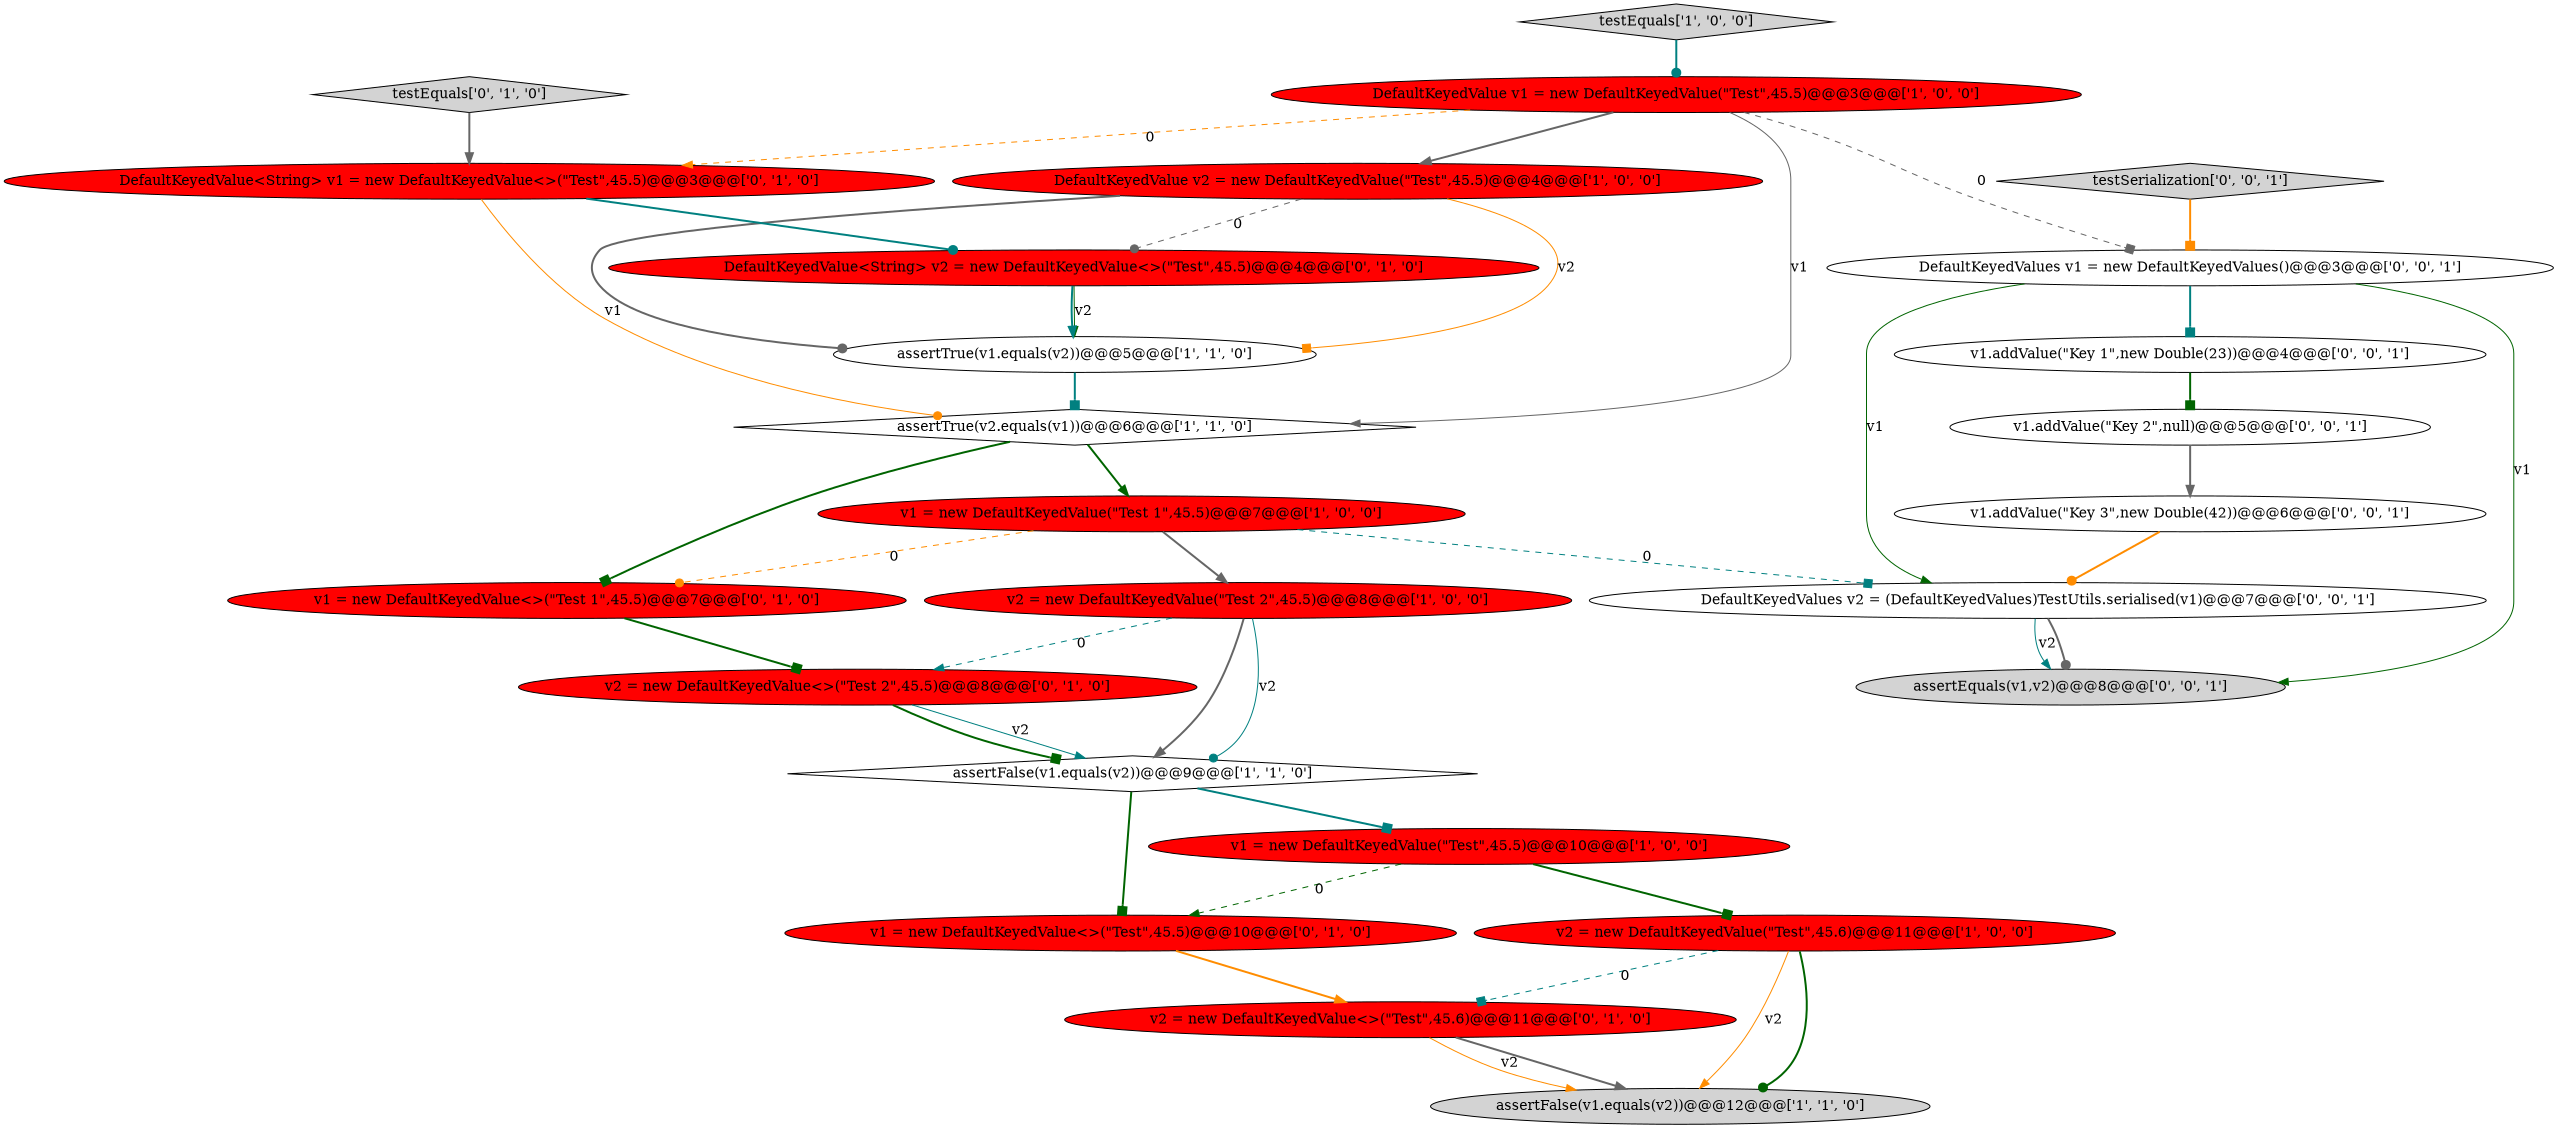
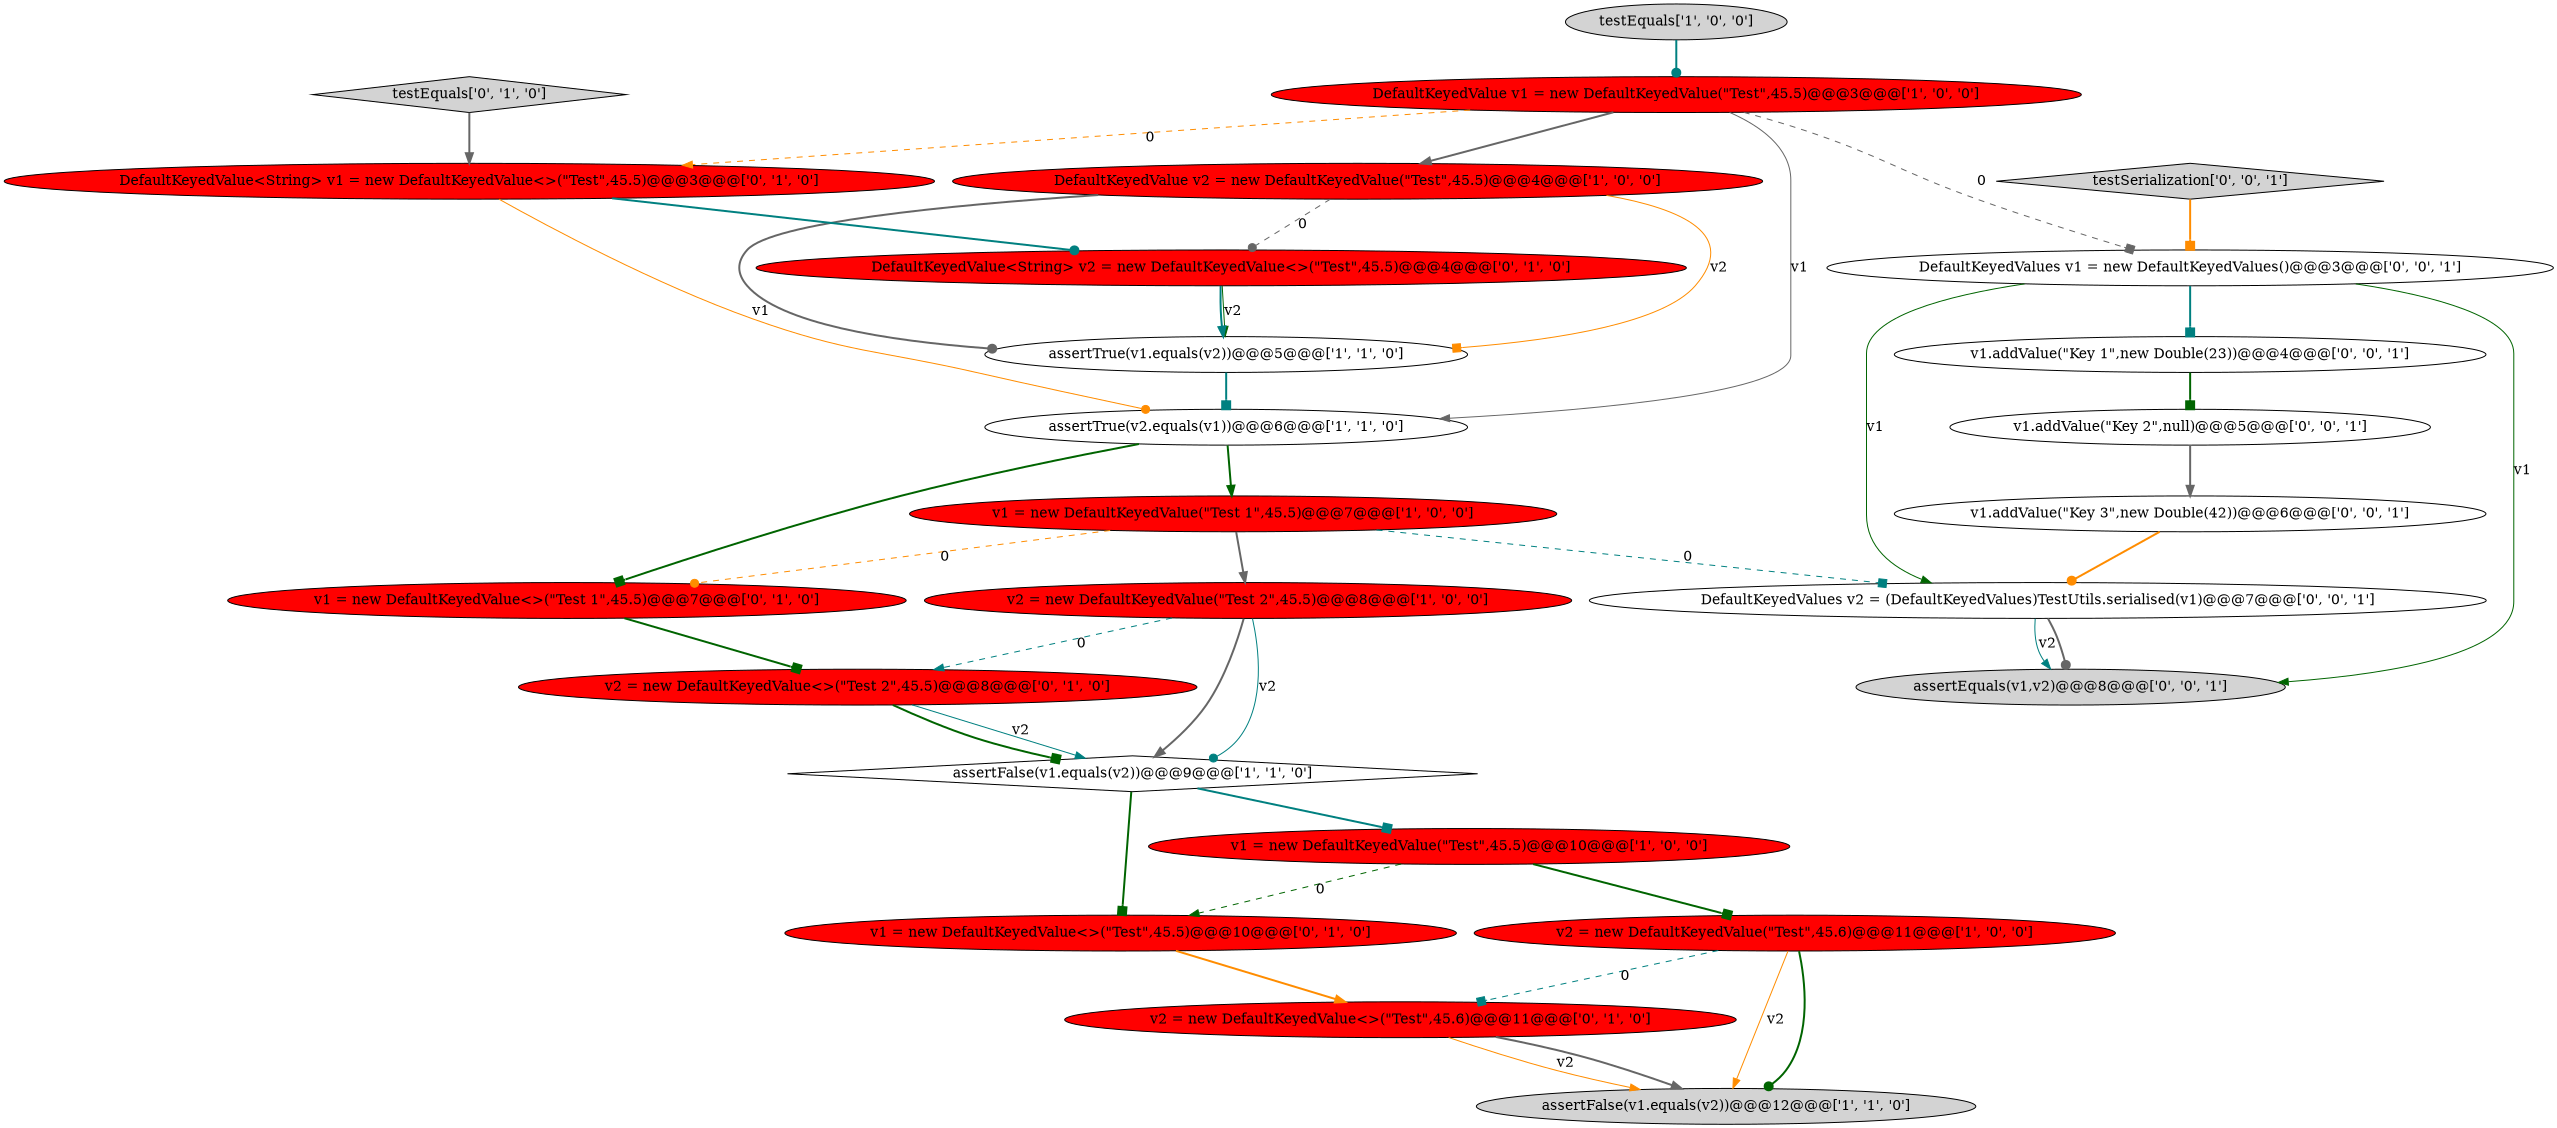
(1676, 22) -> (1676, 22)
(1075, 427) -> (1226, 427)
